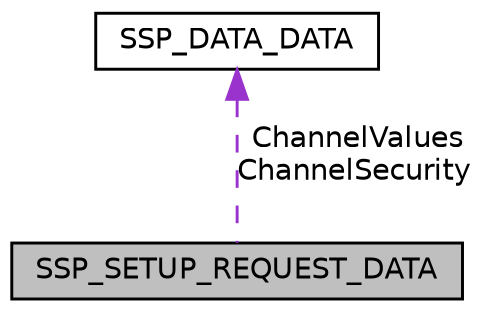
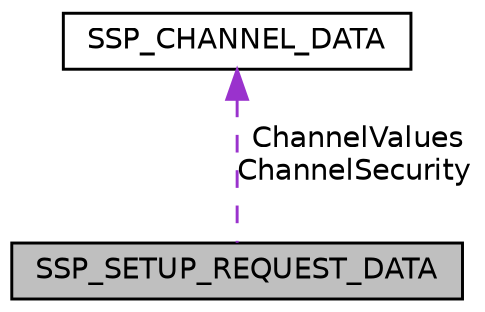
(237, 41) -> (237, 41)
